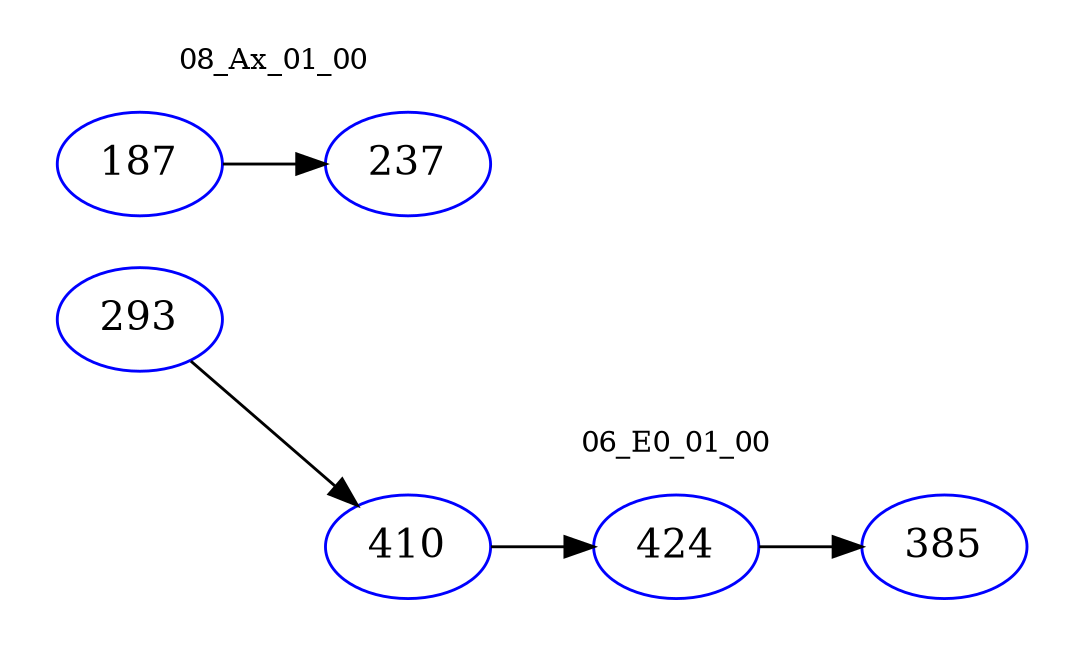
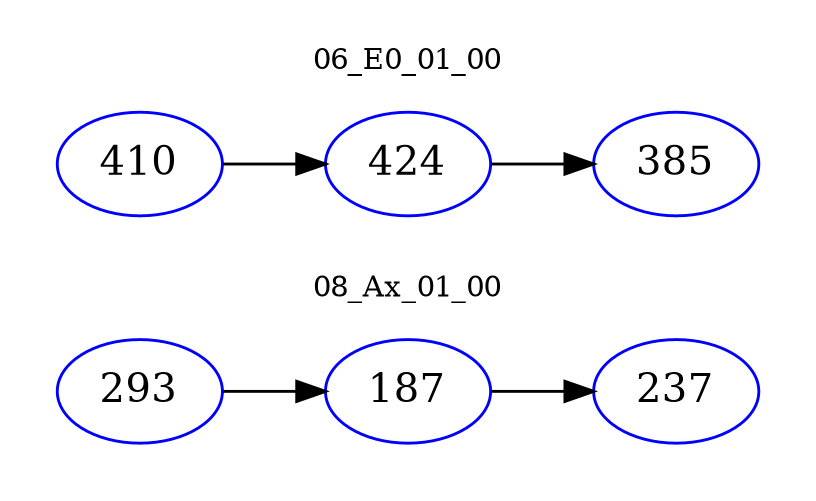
(263, 423) -> (260, 391)
